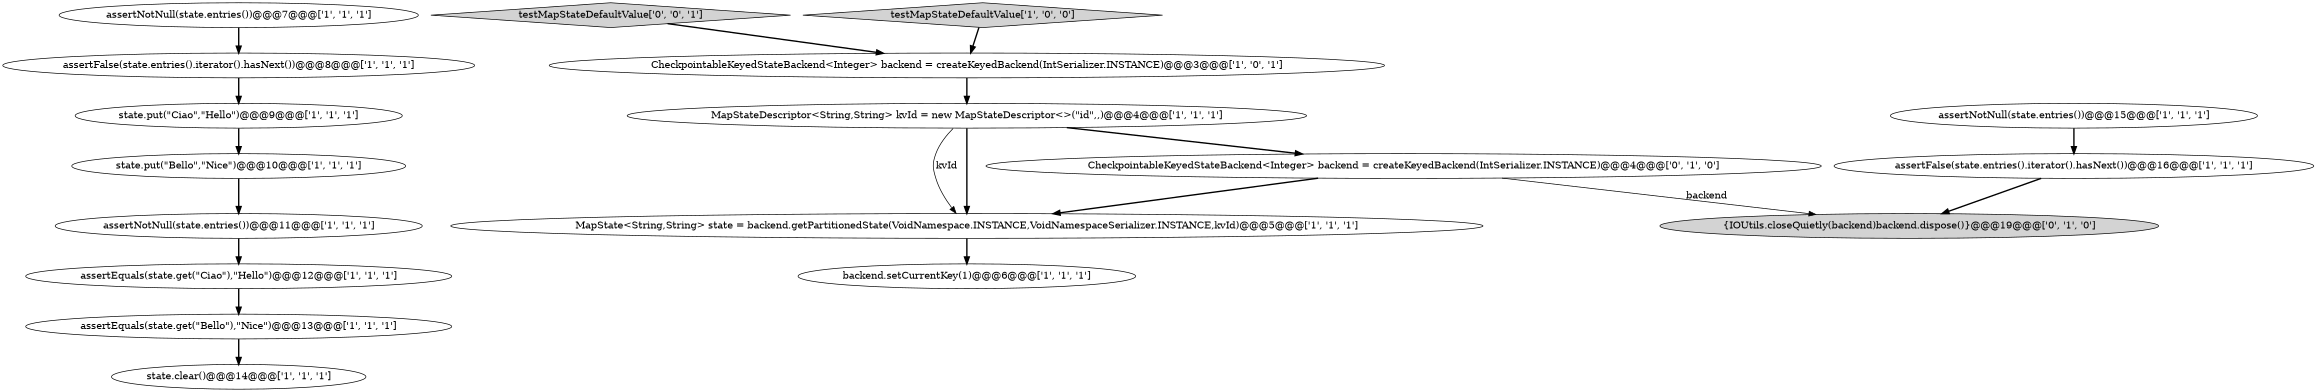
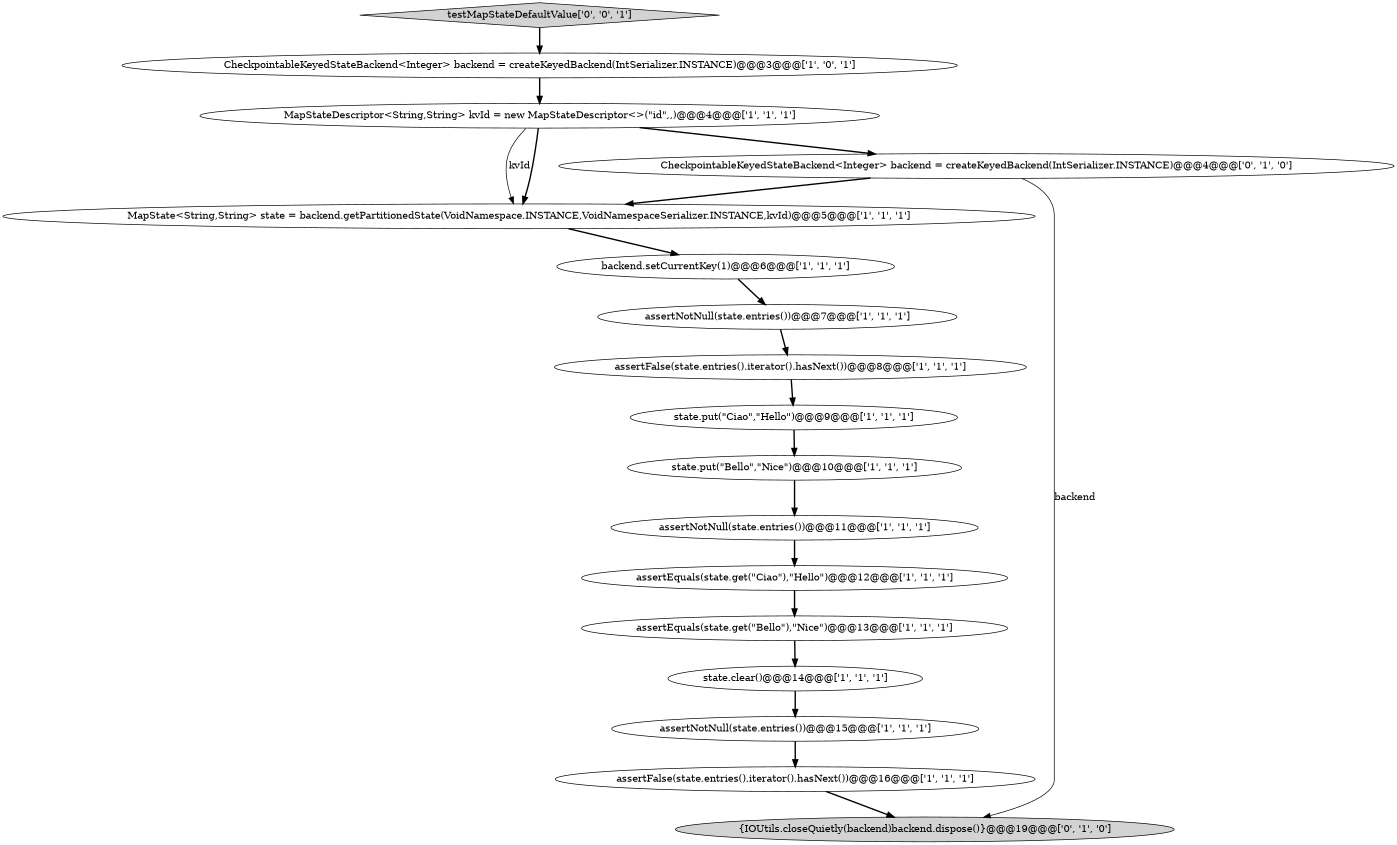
(983, 15) -> none
none -> (749, 289)
none -> (795, 700)
